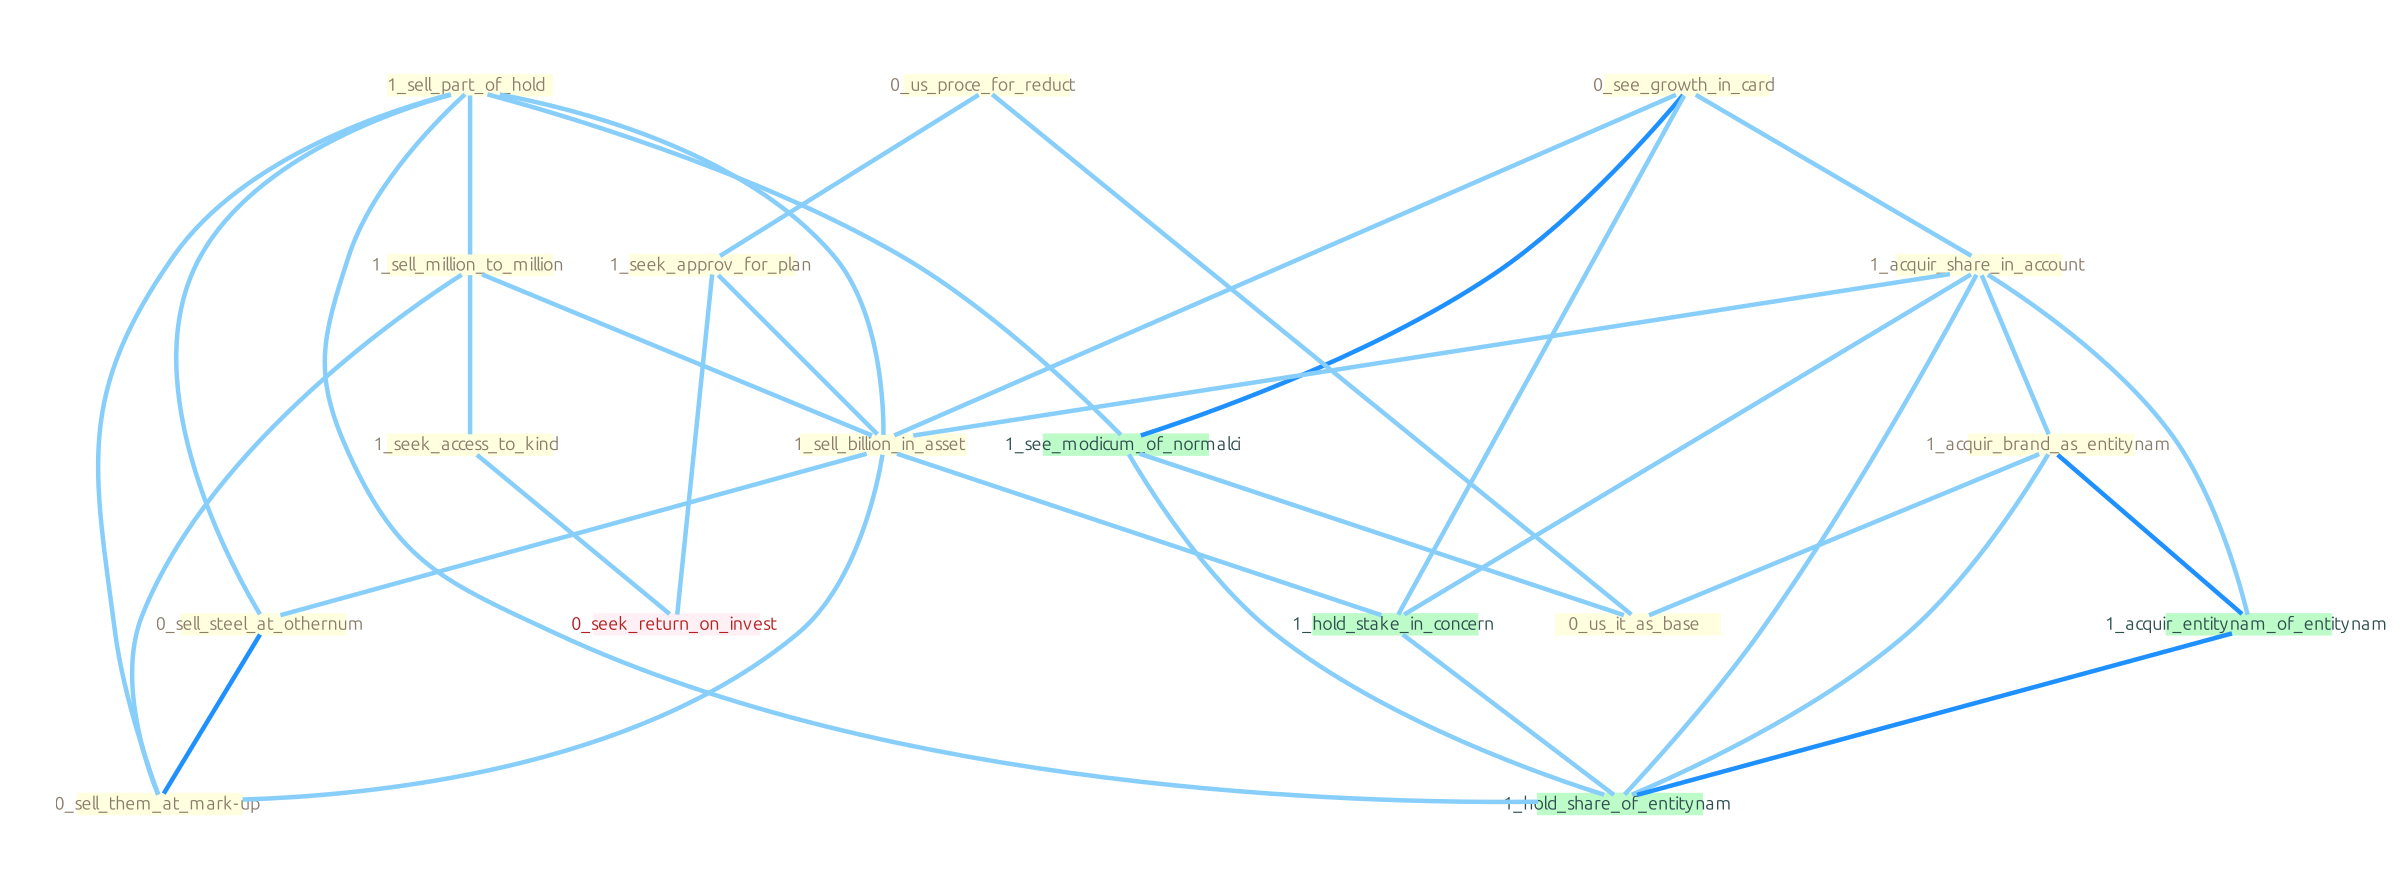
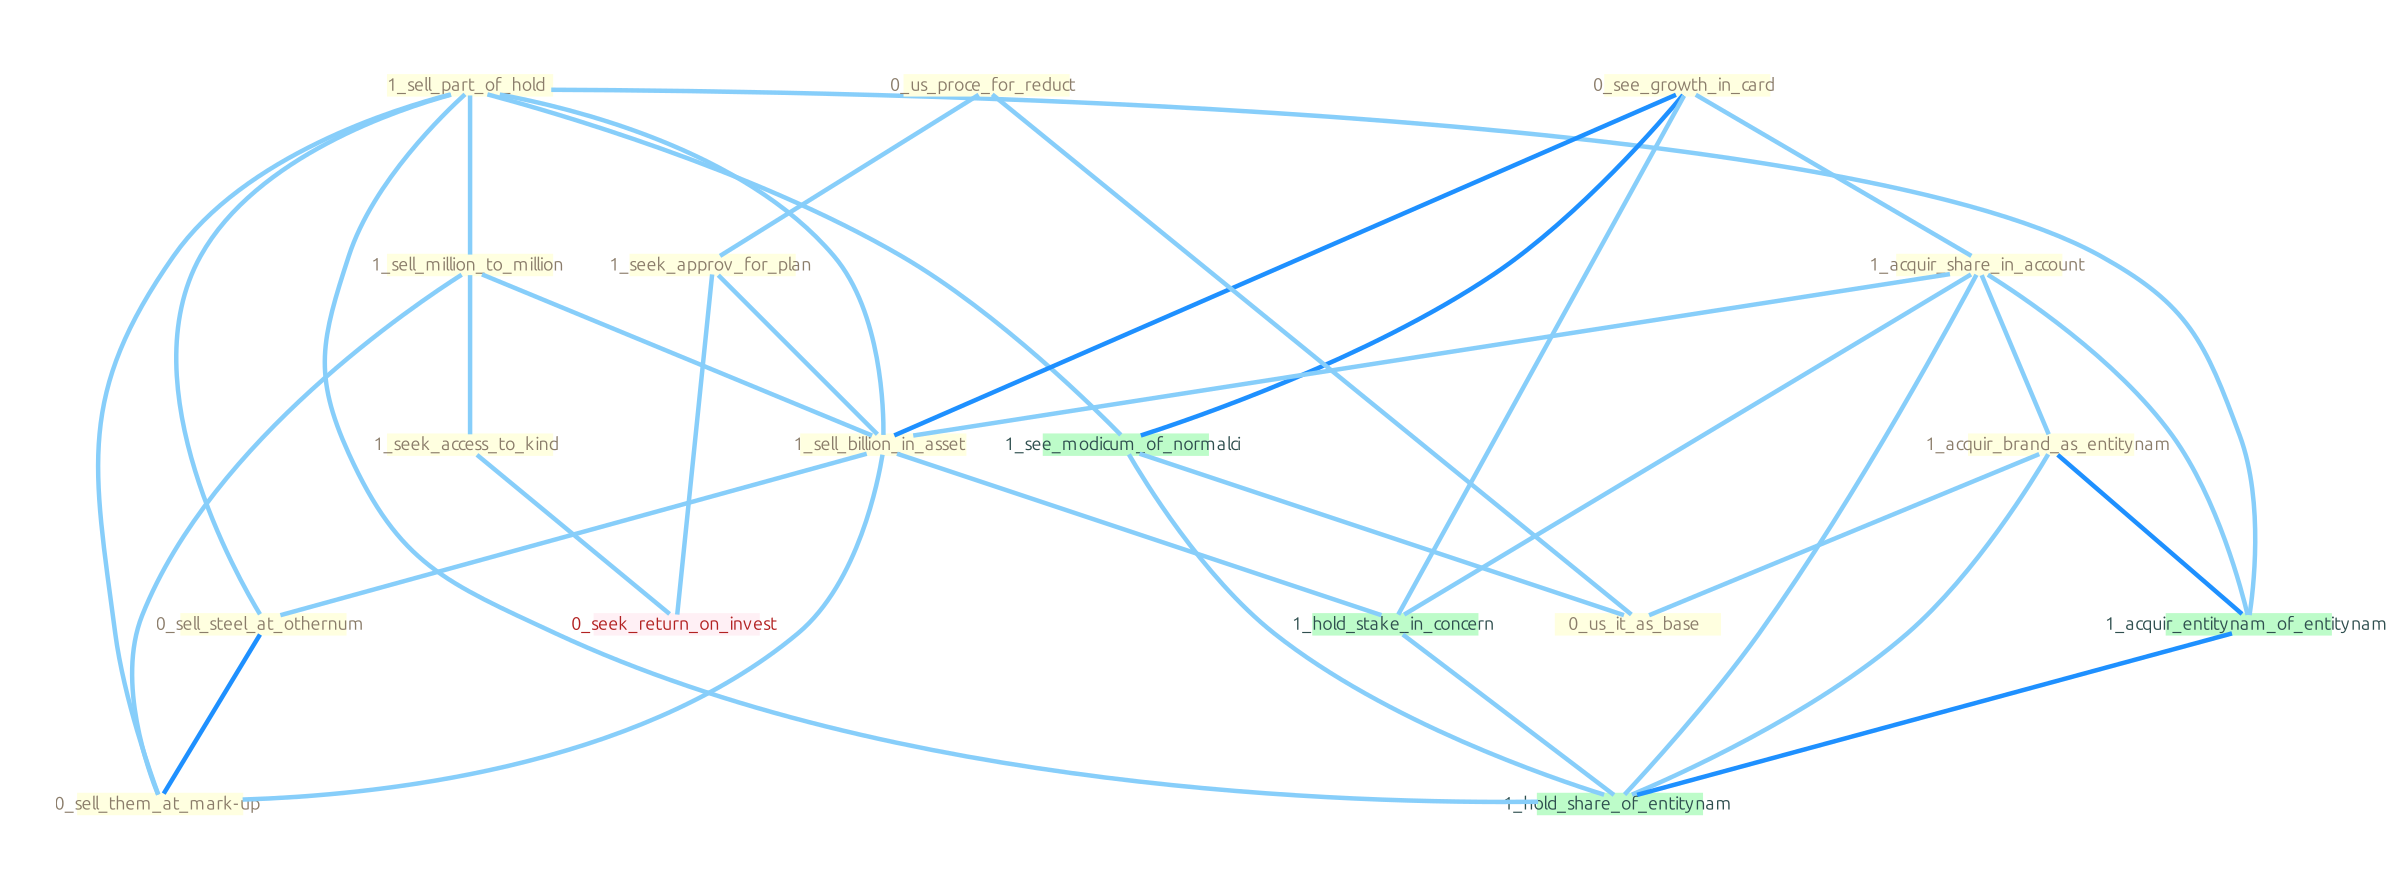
none -> (1491, 131)
(1285, 265) -> (1285, 265)
